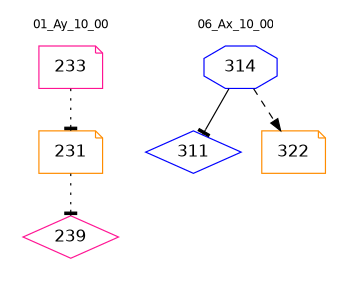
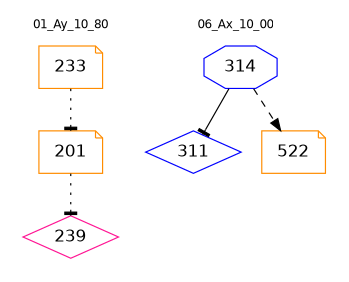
(71, 25) -> (71, 25)
(71, 67) -> (71, 67)
(71, 152) -> (71, 152)
(294, 152) -> (294, 152)
